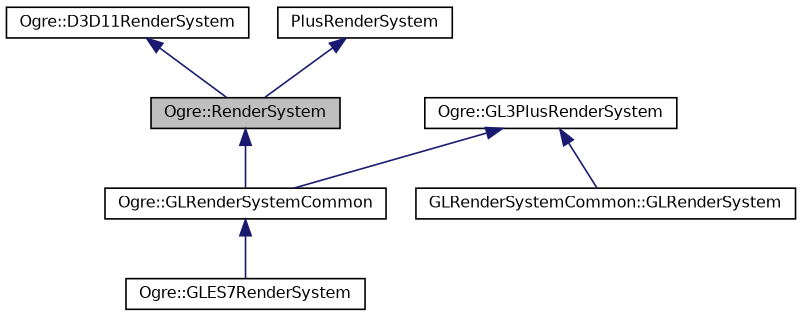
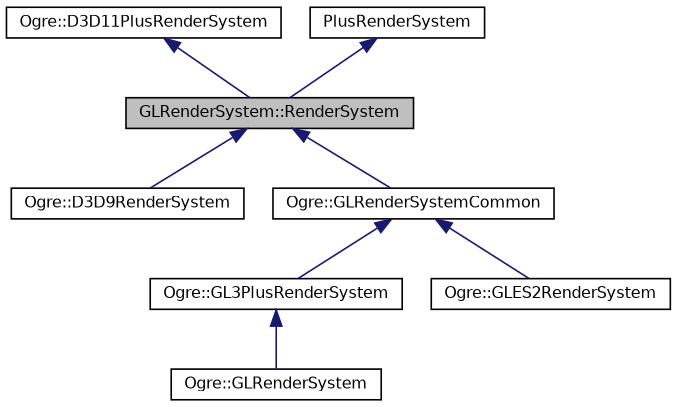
(128, 23) -> (144, 23)
(246, 113) -> (270, 113)
(390, 161) -> (338, 253)
none -> (128, 204)
(606, 204) -> (276, 384)
(246, 294) -> (551, 294)
